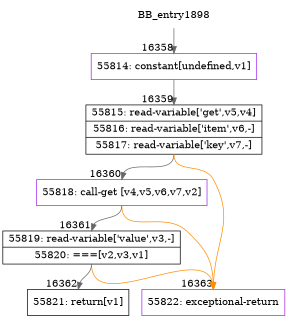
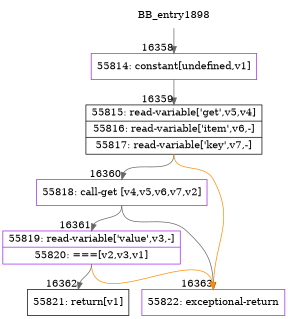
(179, 226) -> (179, 226)
(92, 248) -> (92, 248)
